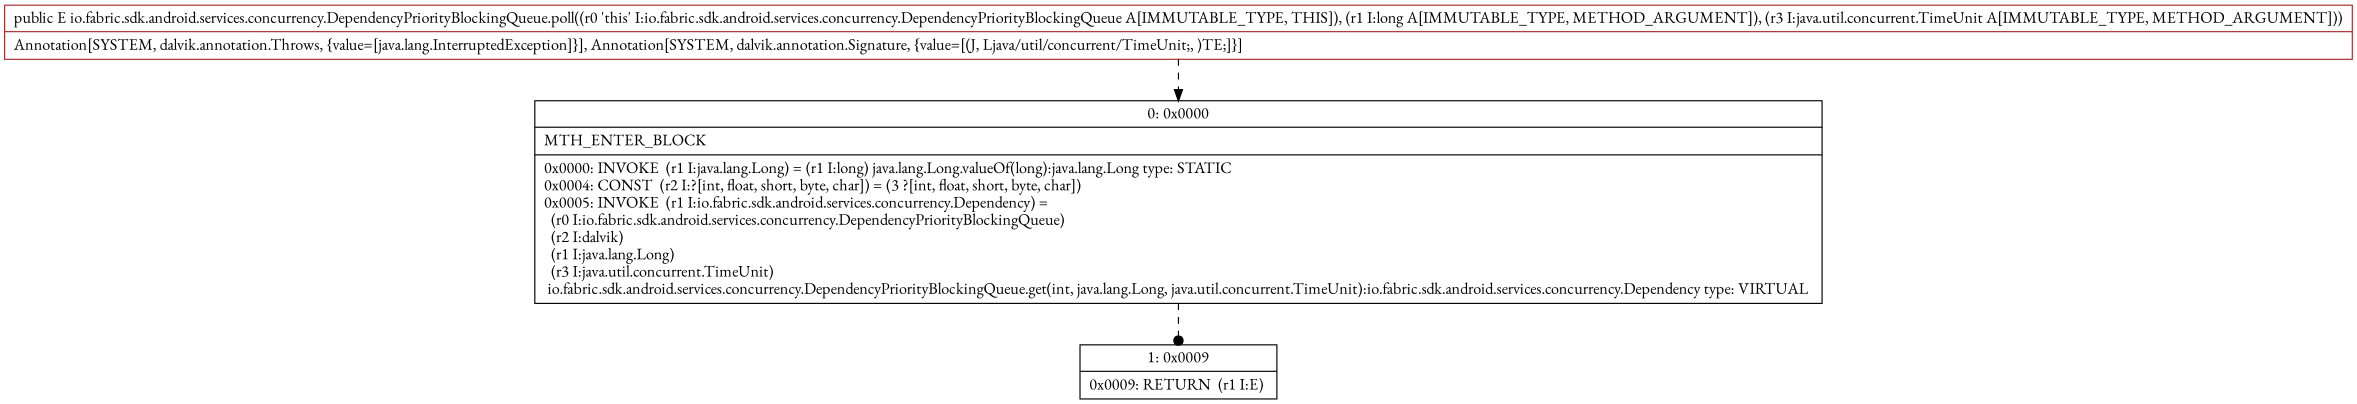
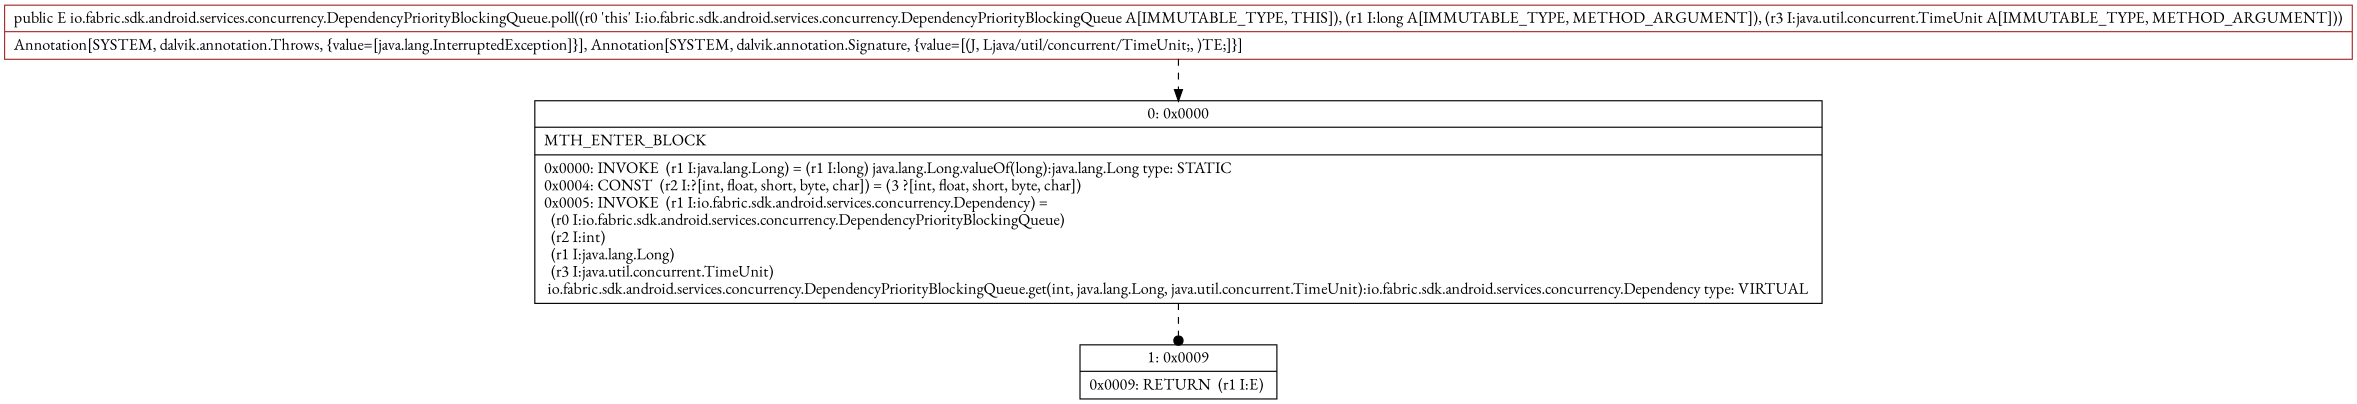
(584, 237) -> (575, 237)
